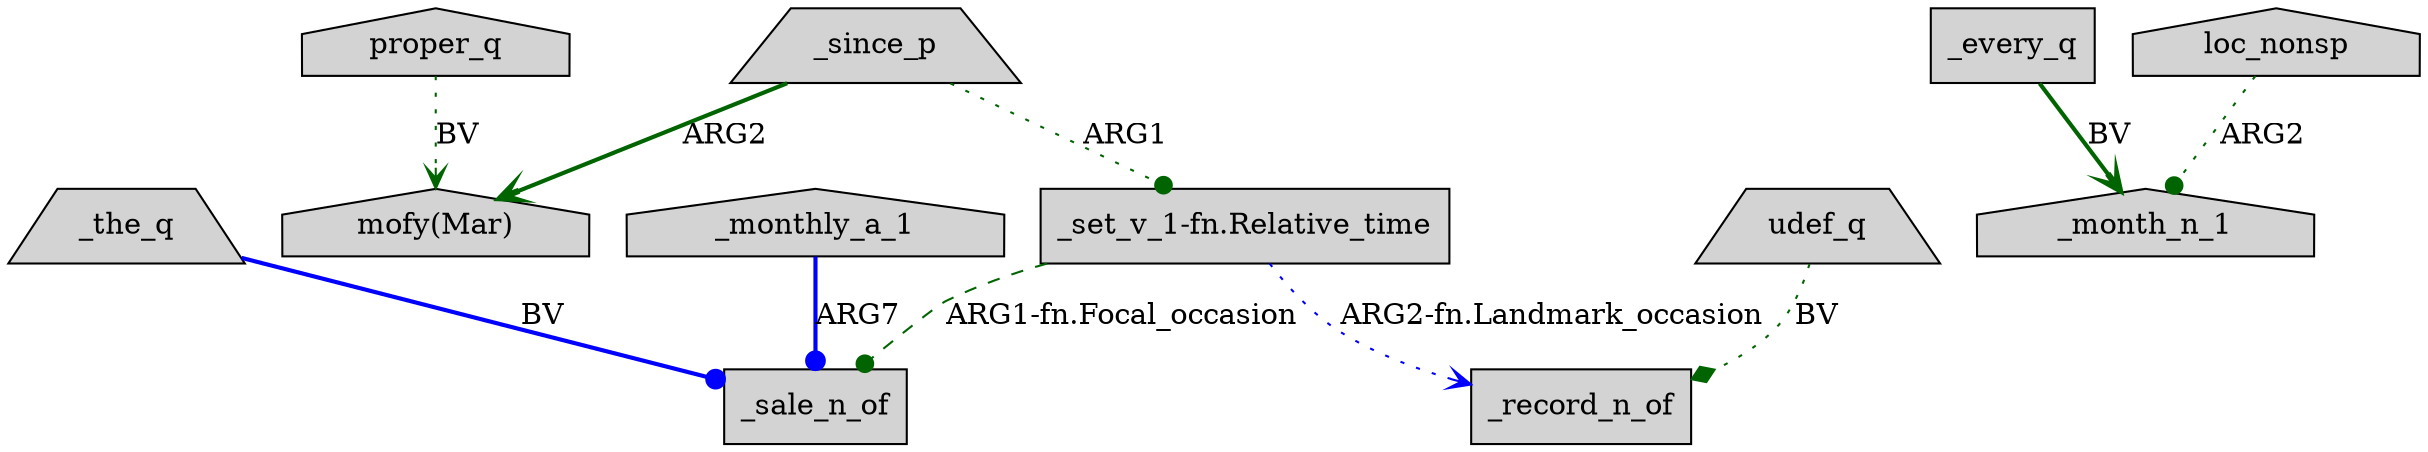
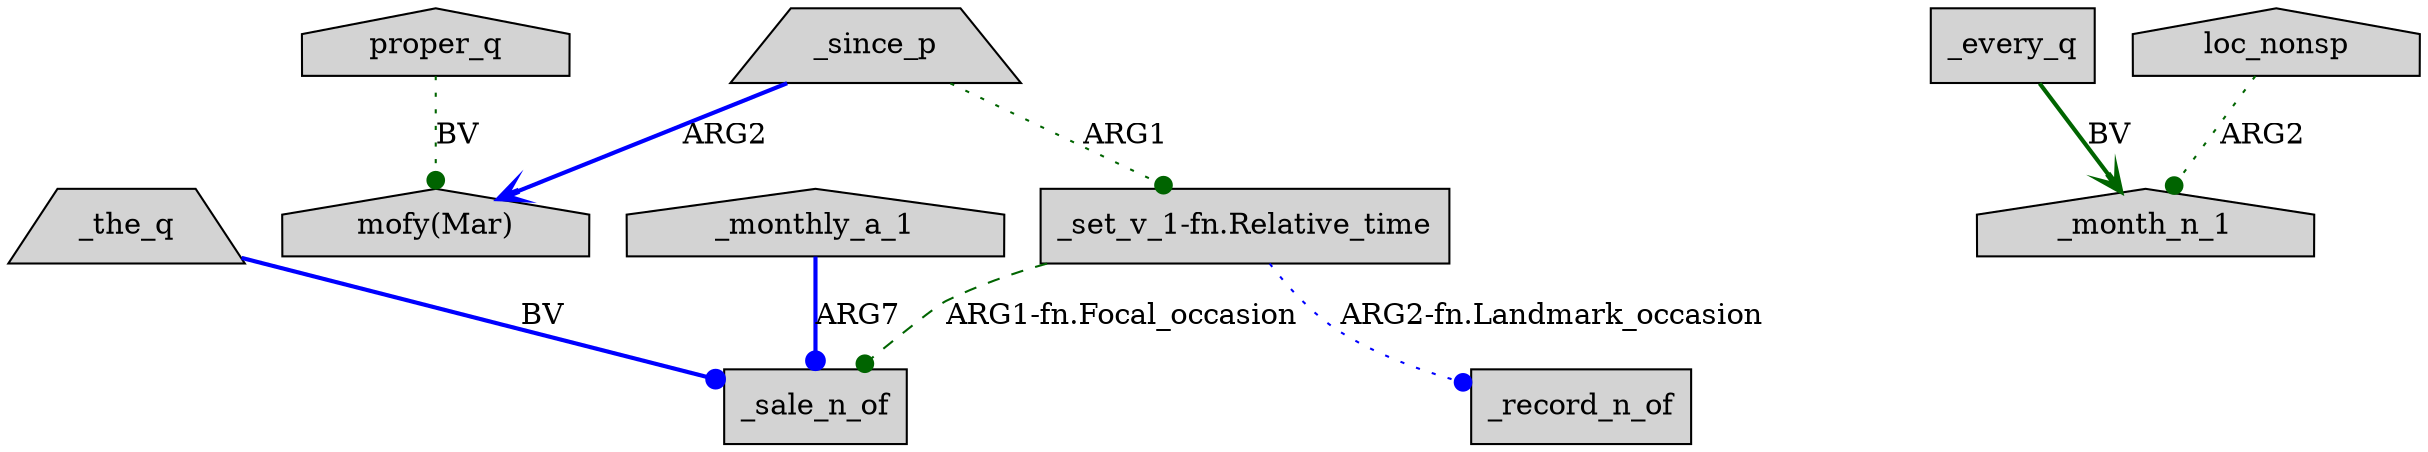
(436, 124) -> (436, 124)
(652, 137) -> (652, 137)
(1818, 226) -> none
(1351, 338) -> (1351, 338)
